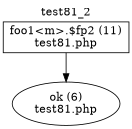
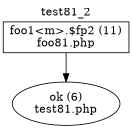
(66, 37) -> (66, 37)
